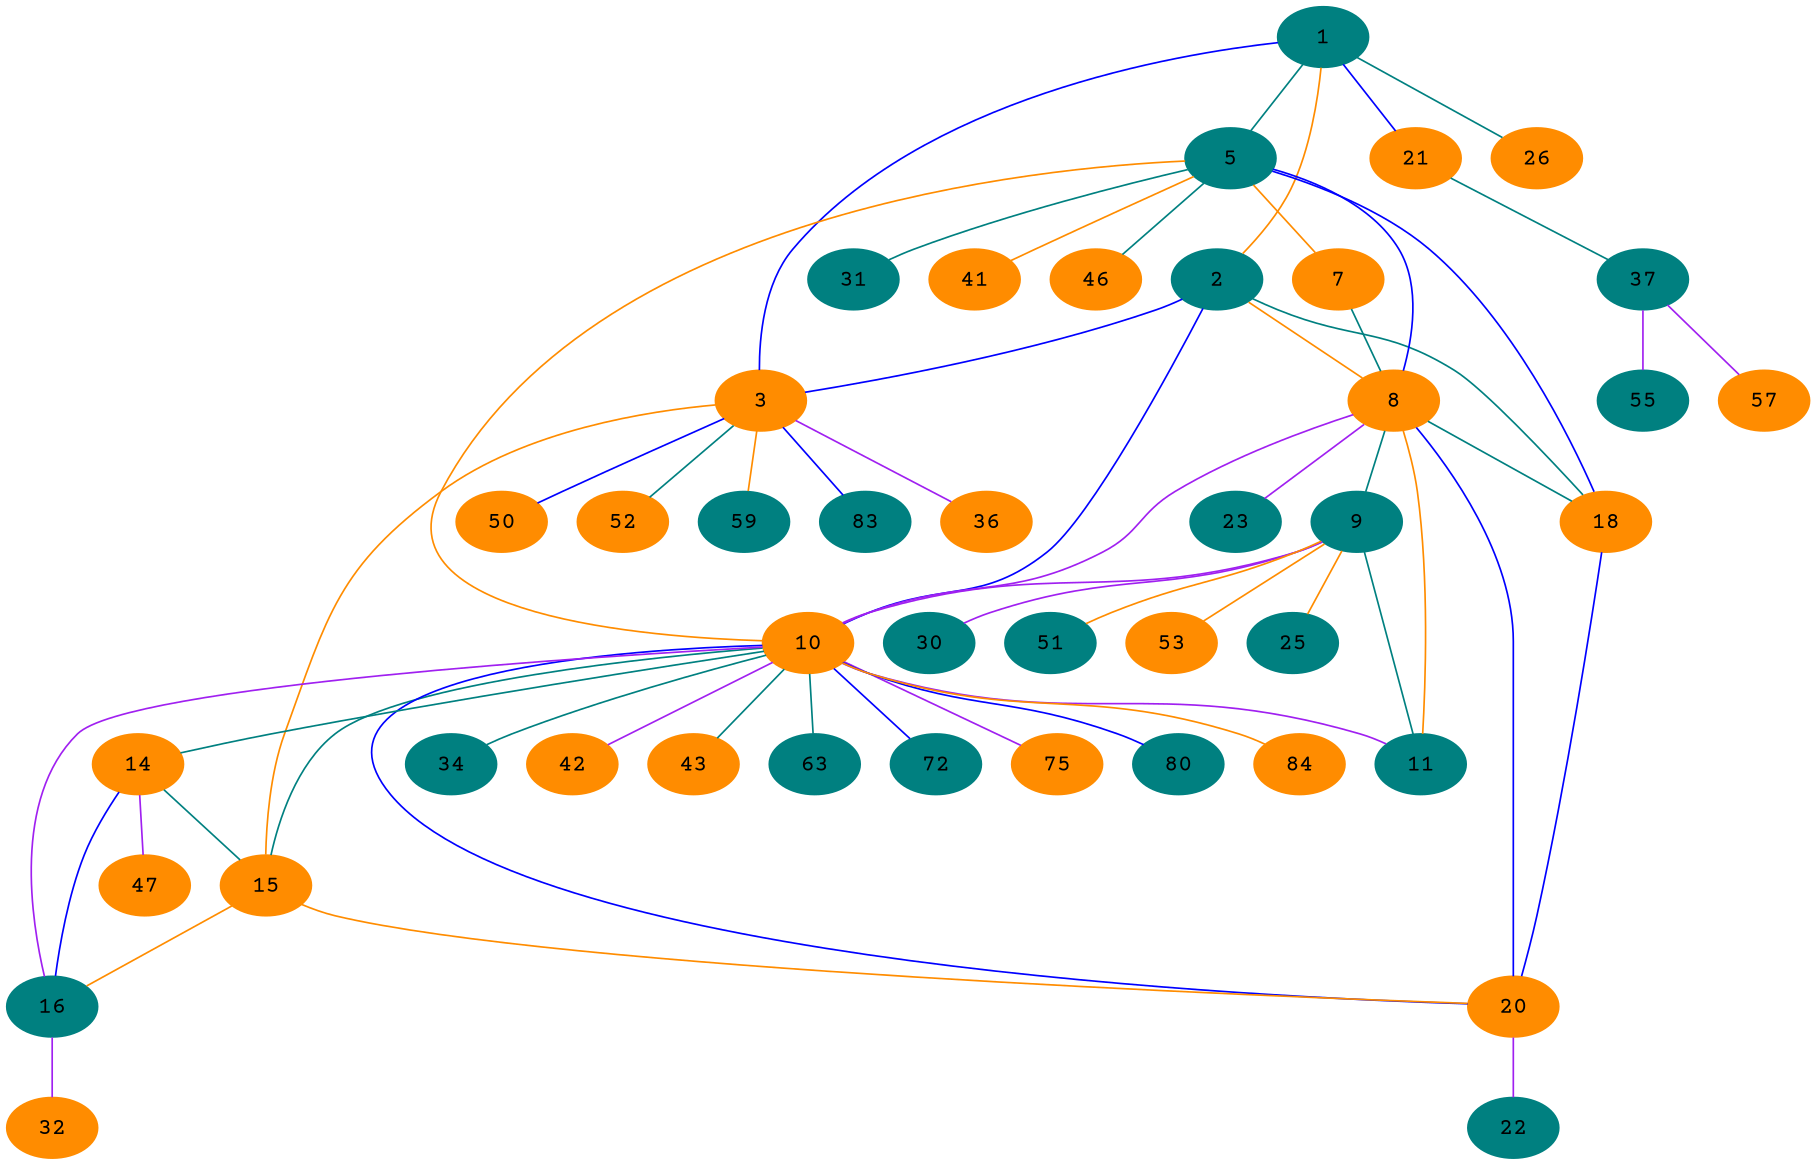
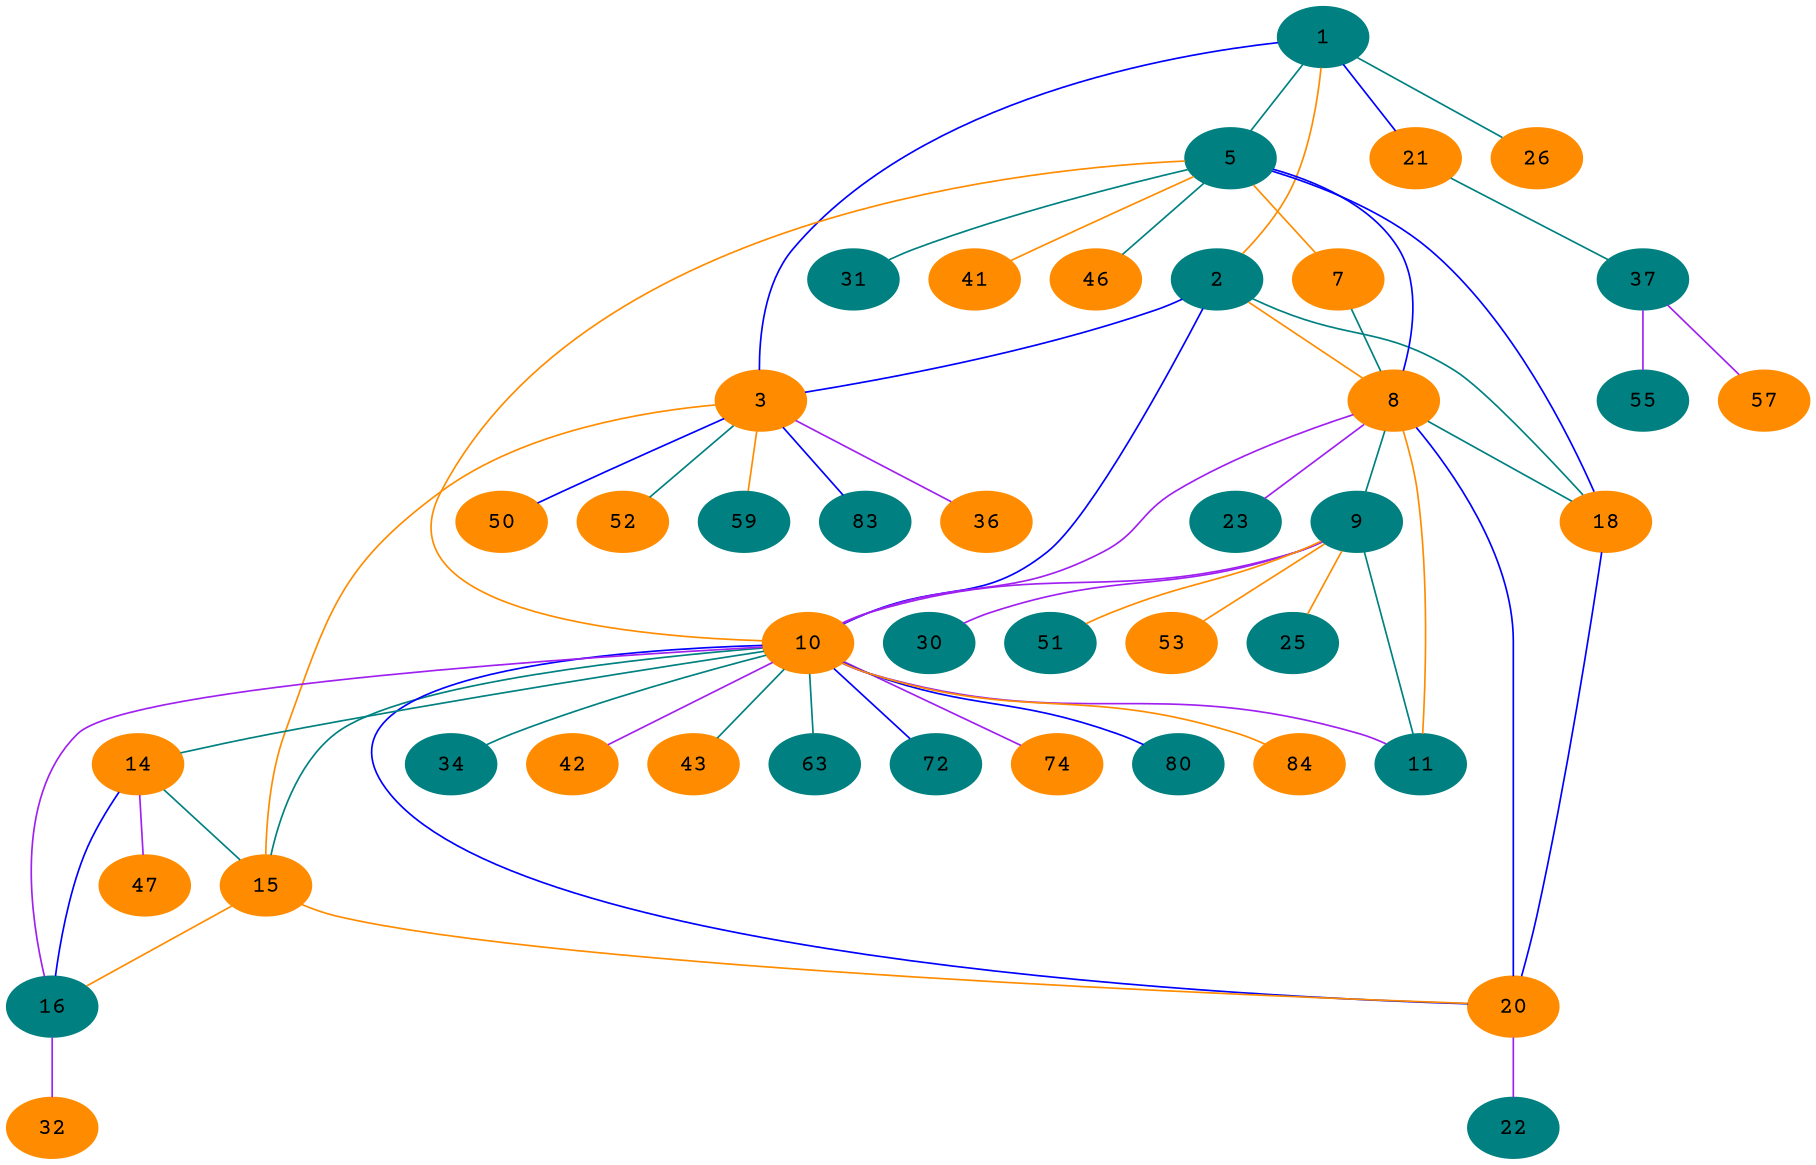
(1057, 764) -> (1057, 764)
